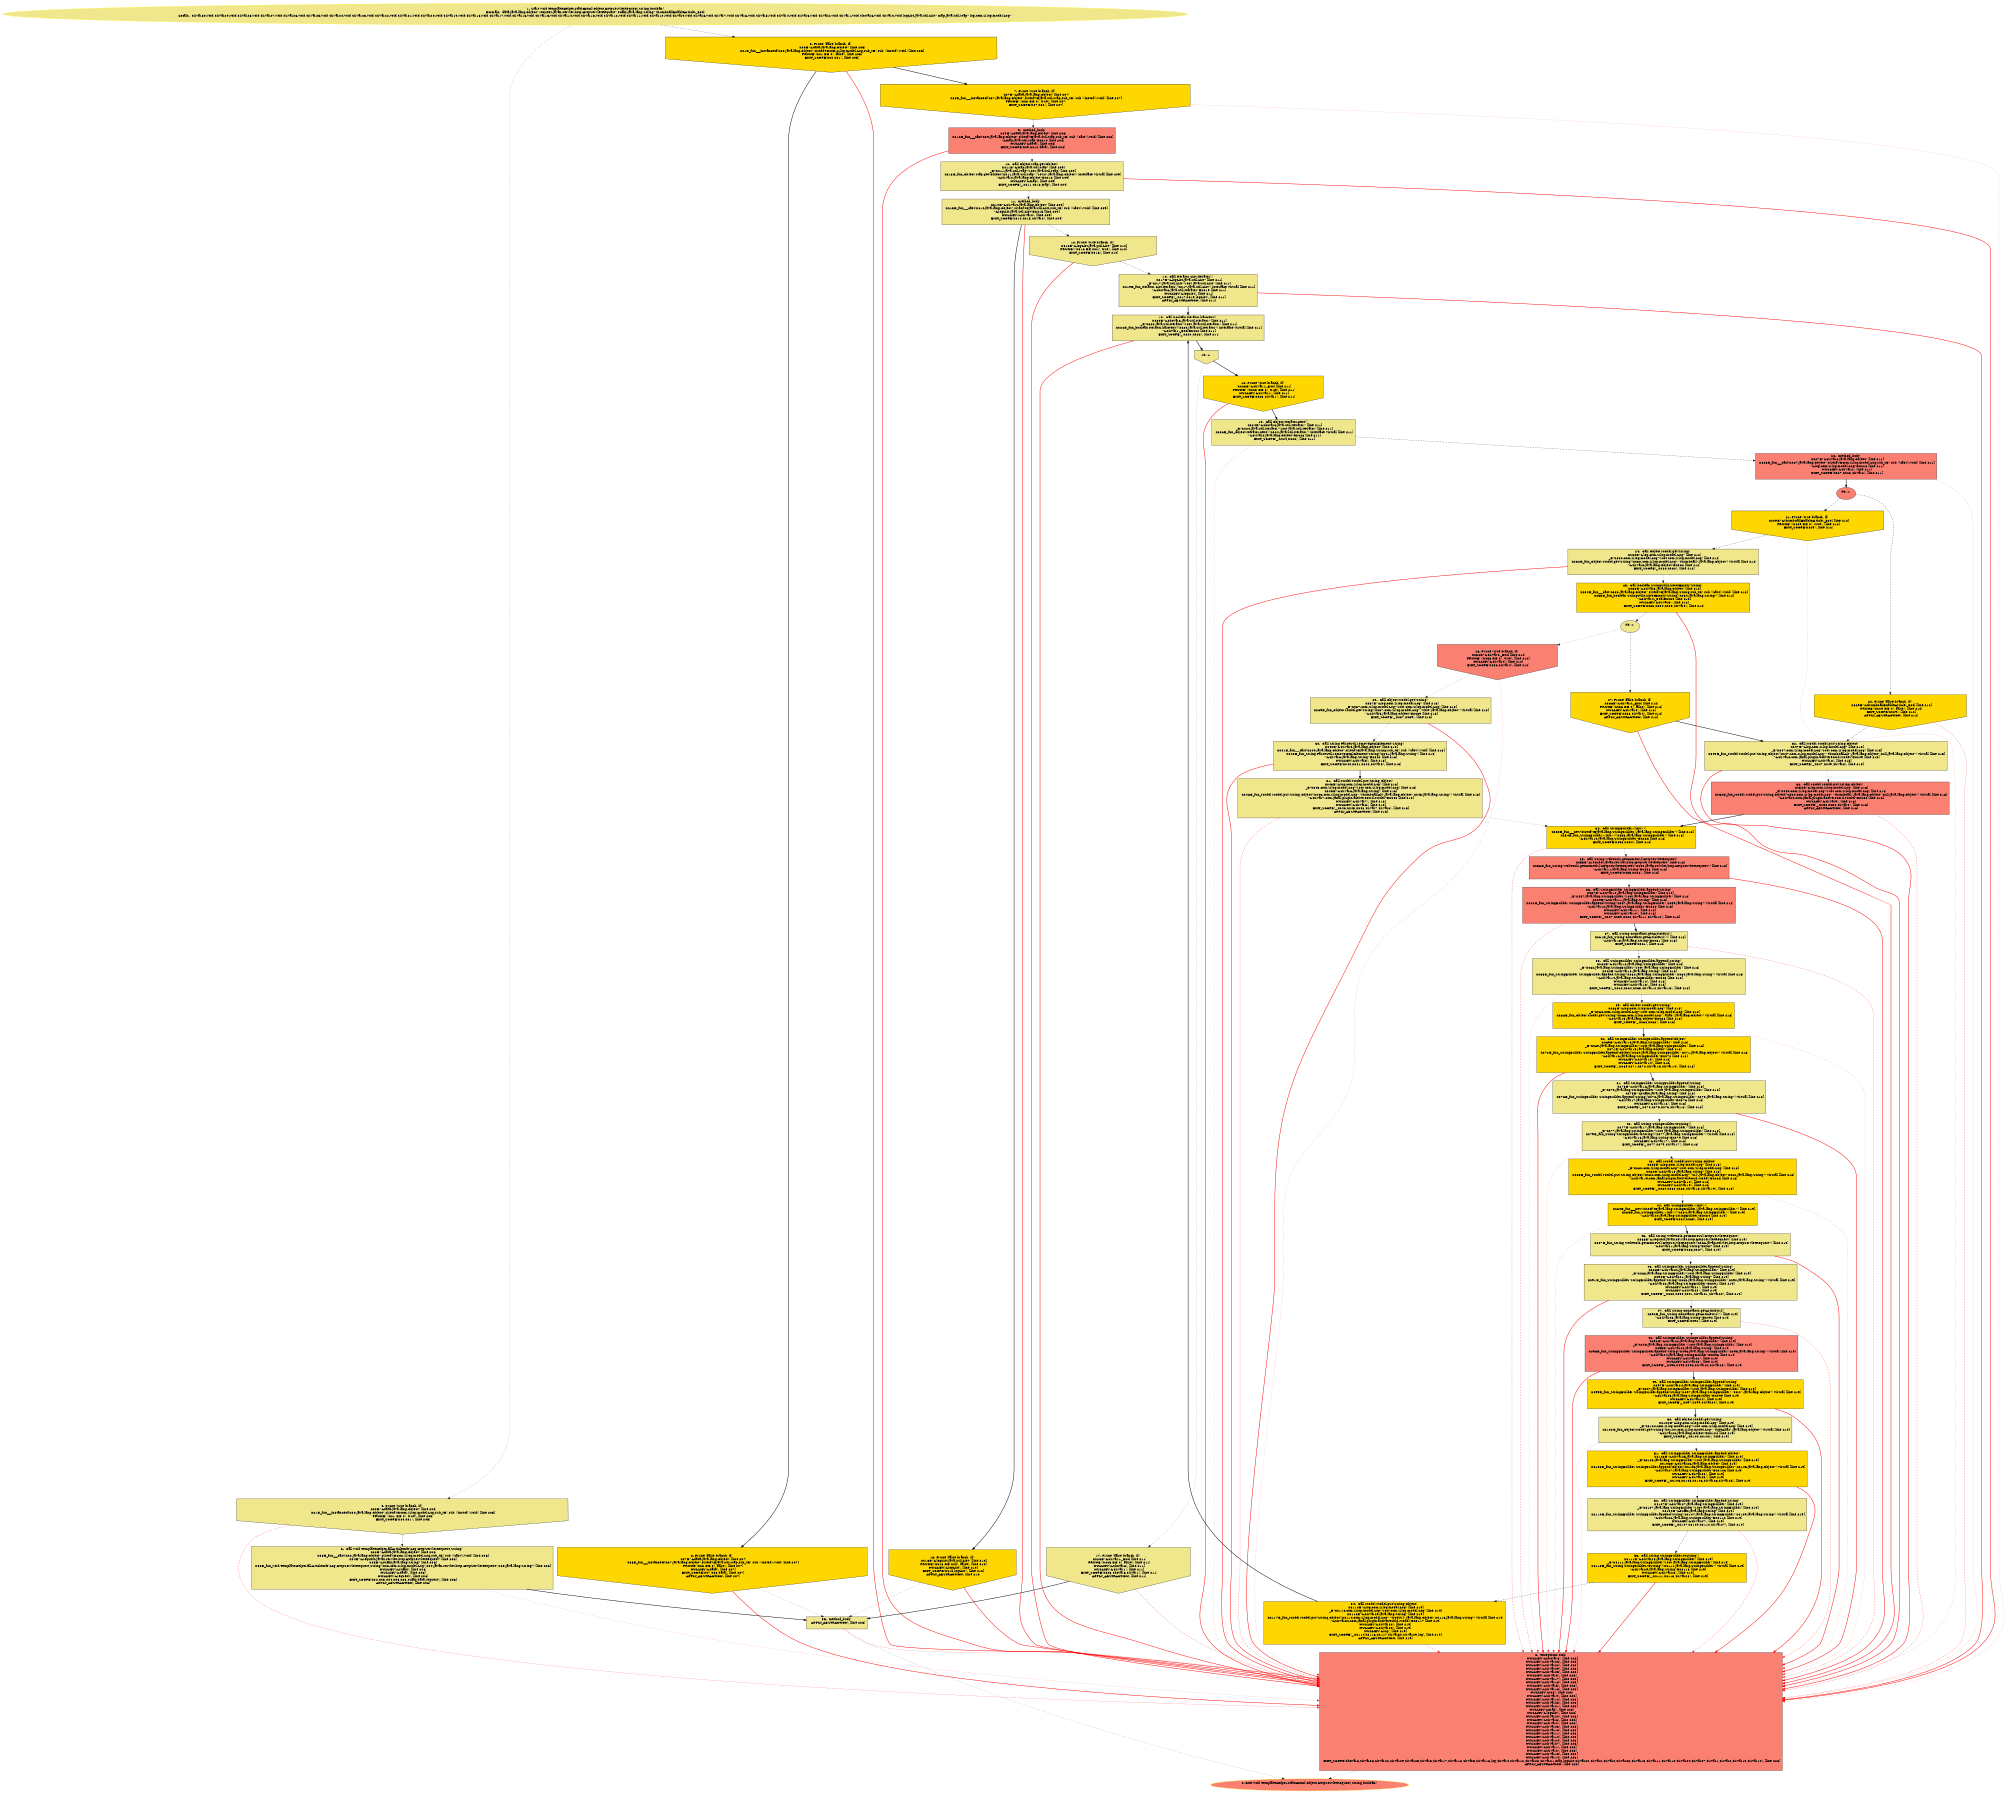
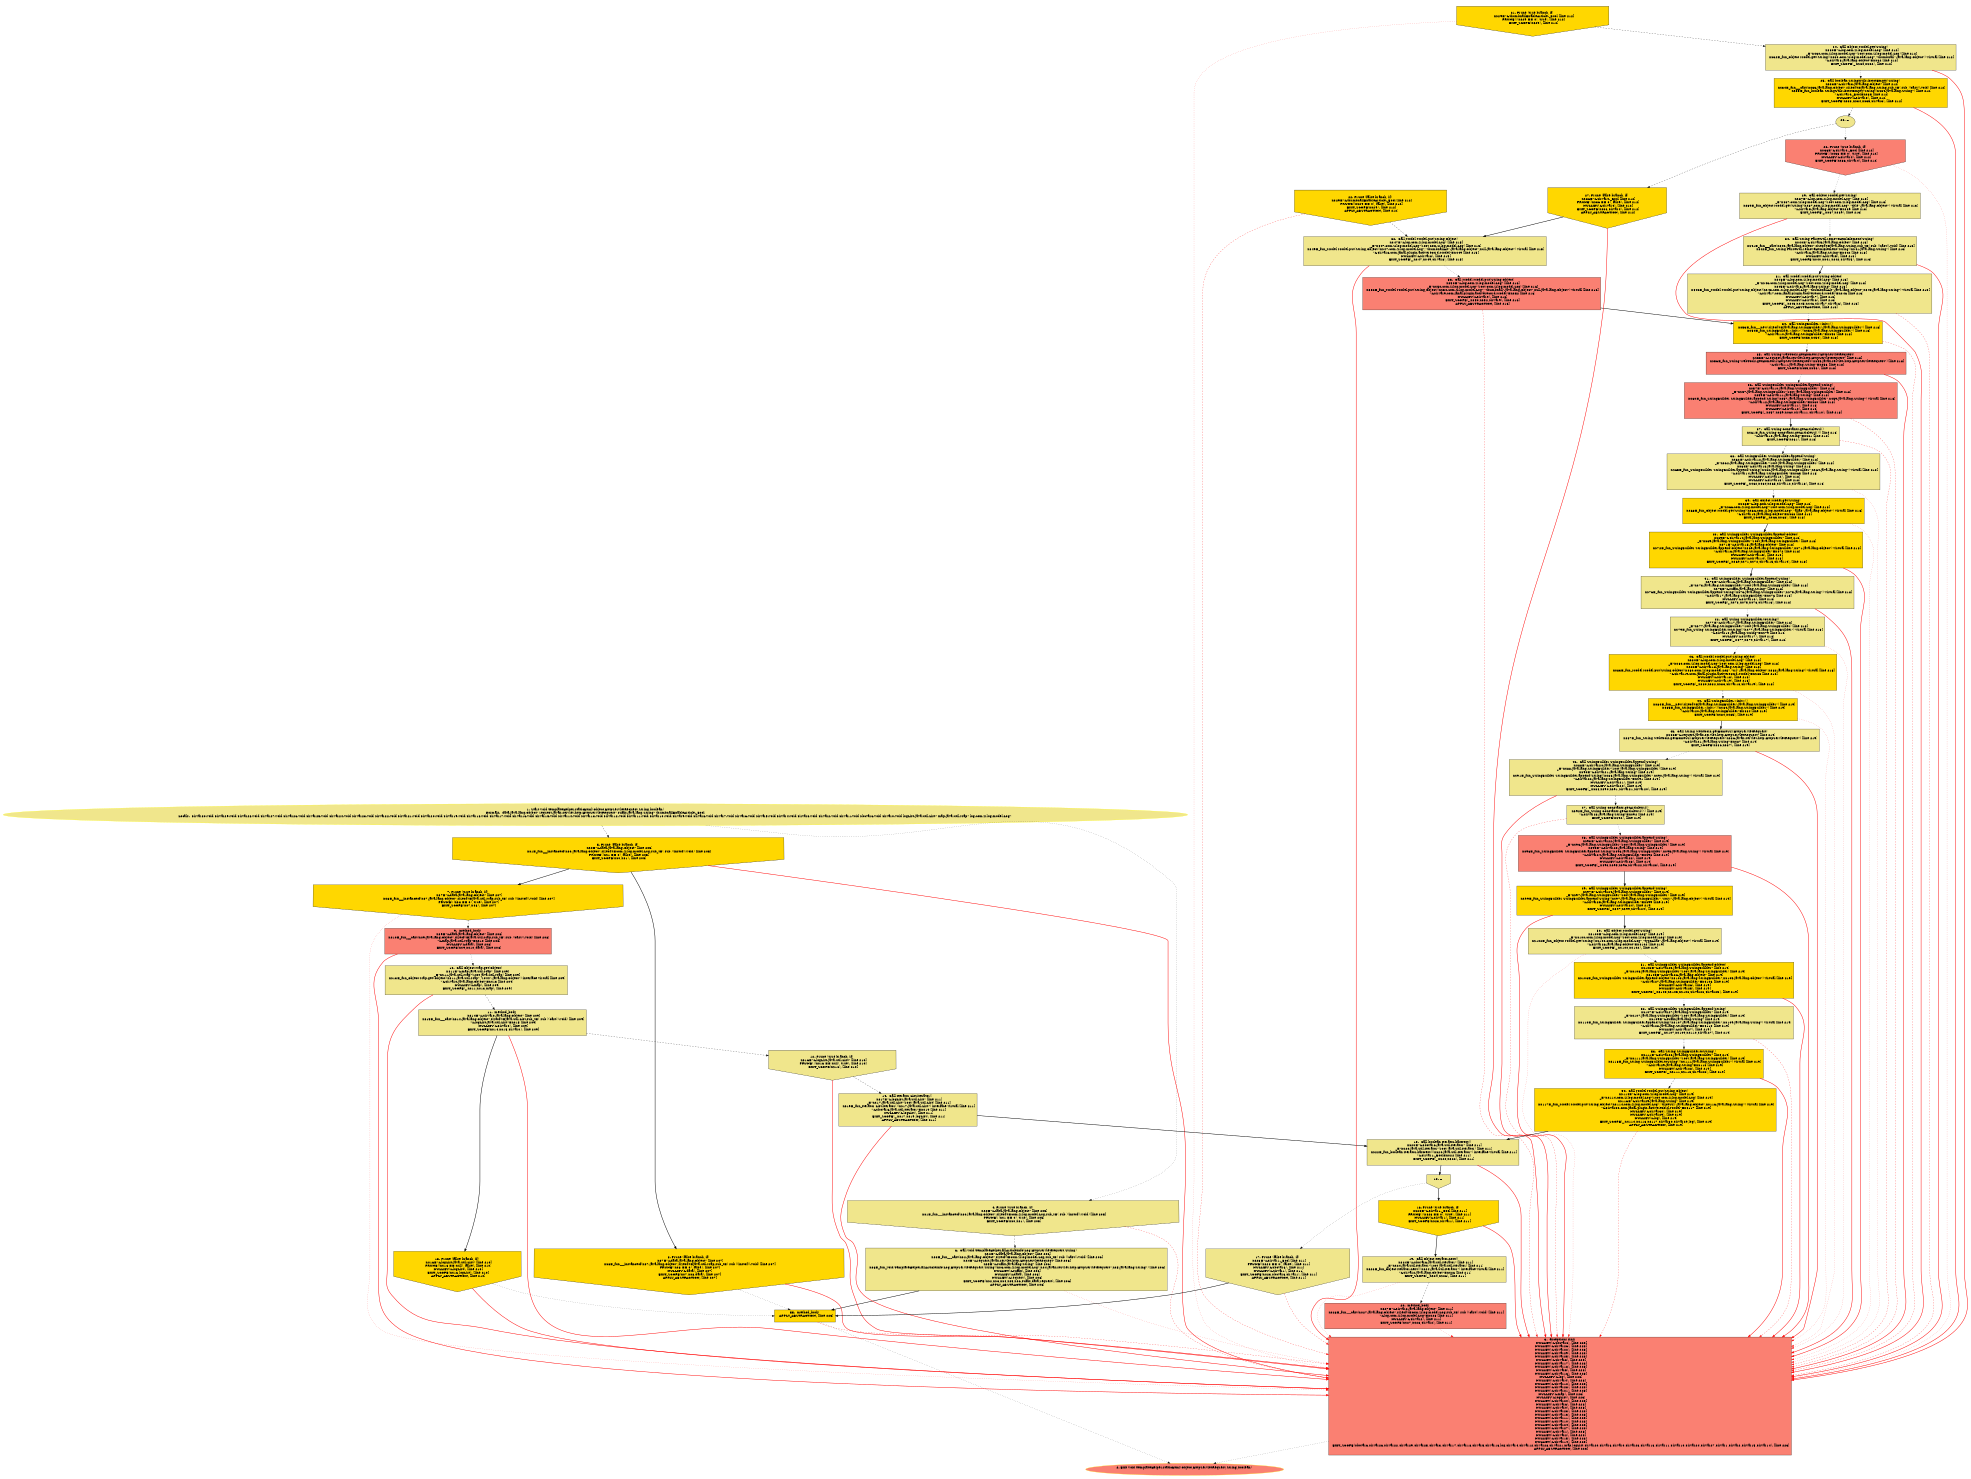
(1846, 493) -> none
(837, 1623) -> (805, 1316)
